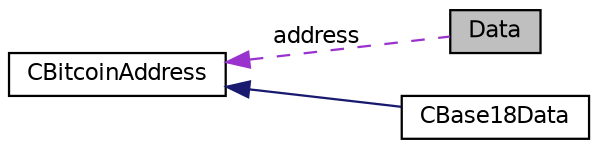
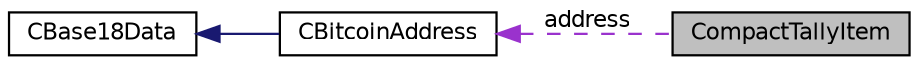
(495, 32) -> (791, 34)
(325, 98) -> (249, 34)
